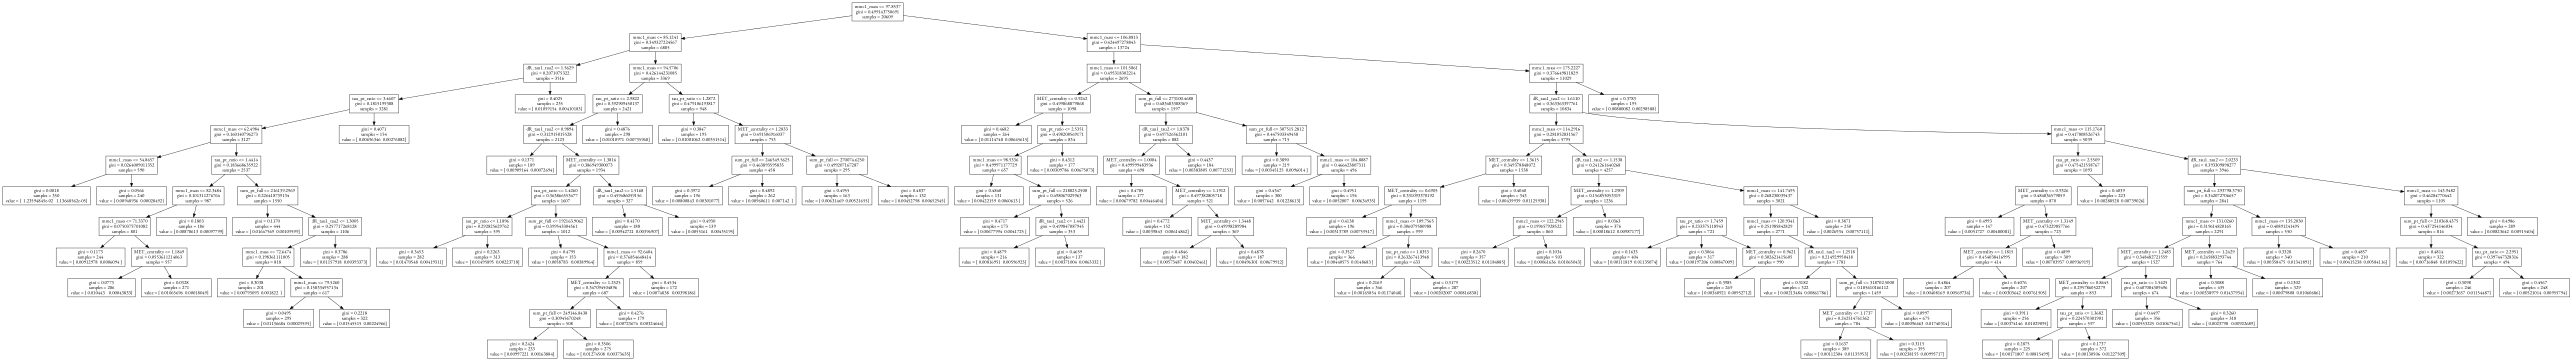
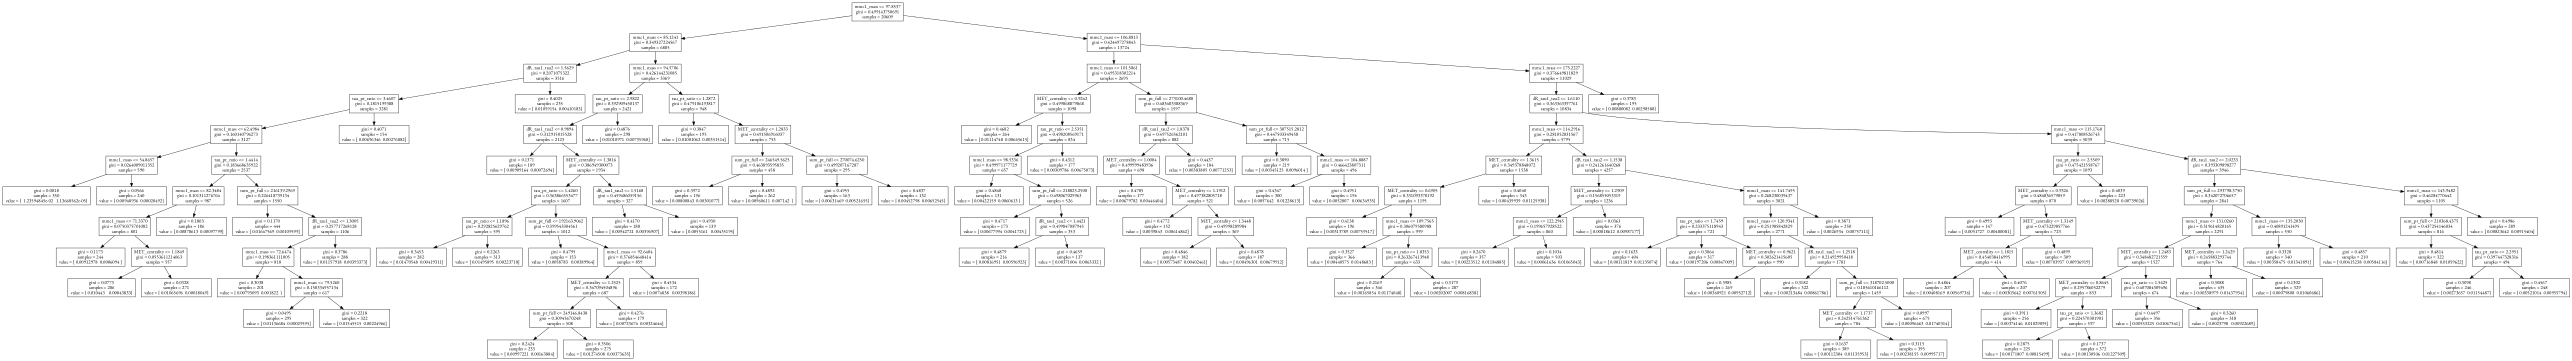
none -> (2062, 179)
